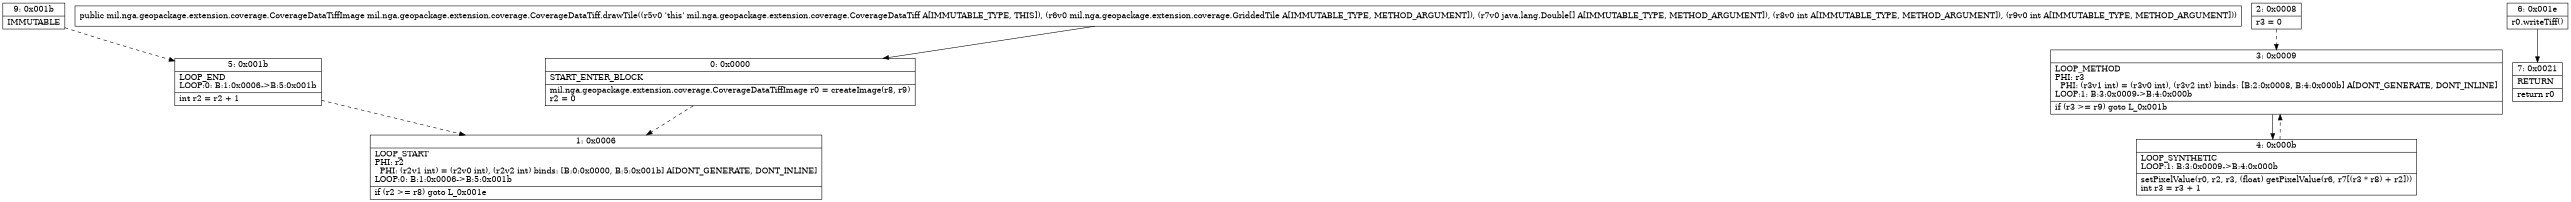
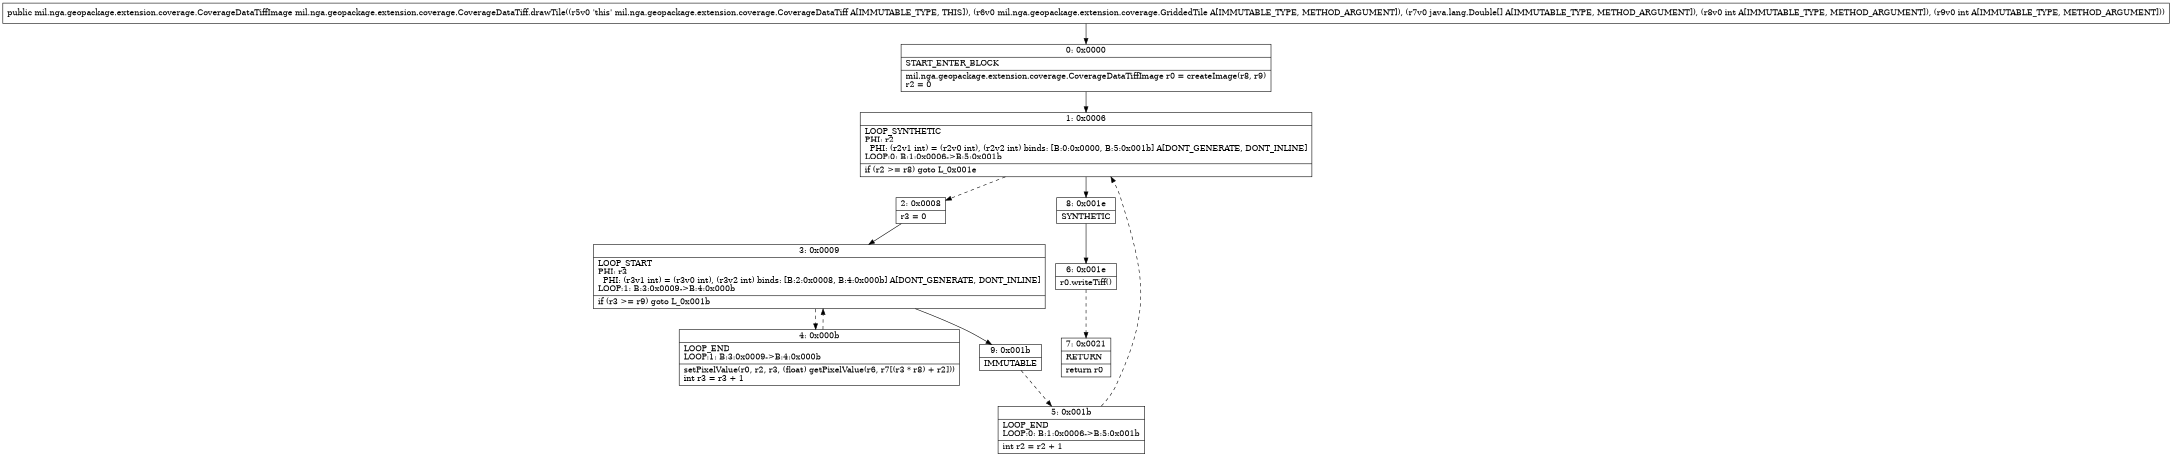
(2276, 37) -> (887, 233)
(2538, 43) -> (1086, 311)
(2088, 69) -> (625, 264)
(672, 119) -> (1086, 99)
(2273, 124) -> (816, 316)
(402, 154) -> (903, 132)
(2179, 158) -> (707, 349)
none -> (978, 188)
none -> (1086, 211)
none -> (952, 324)
